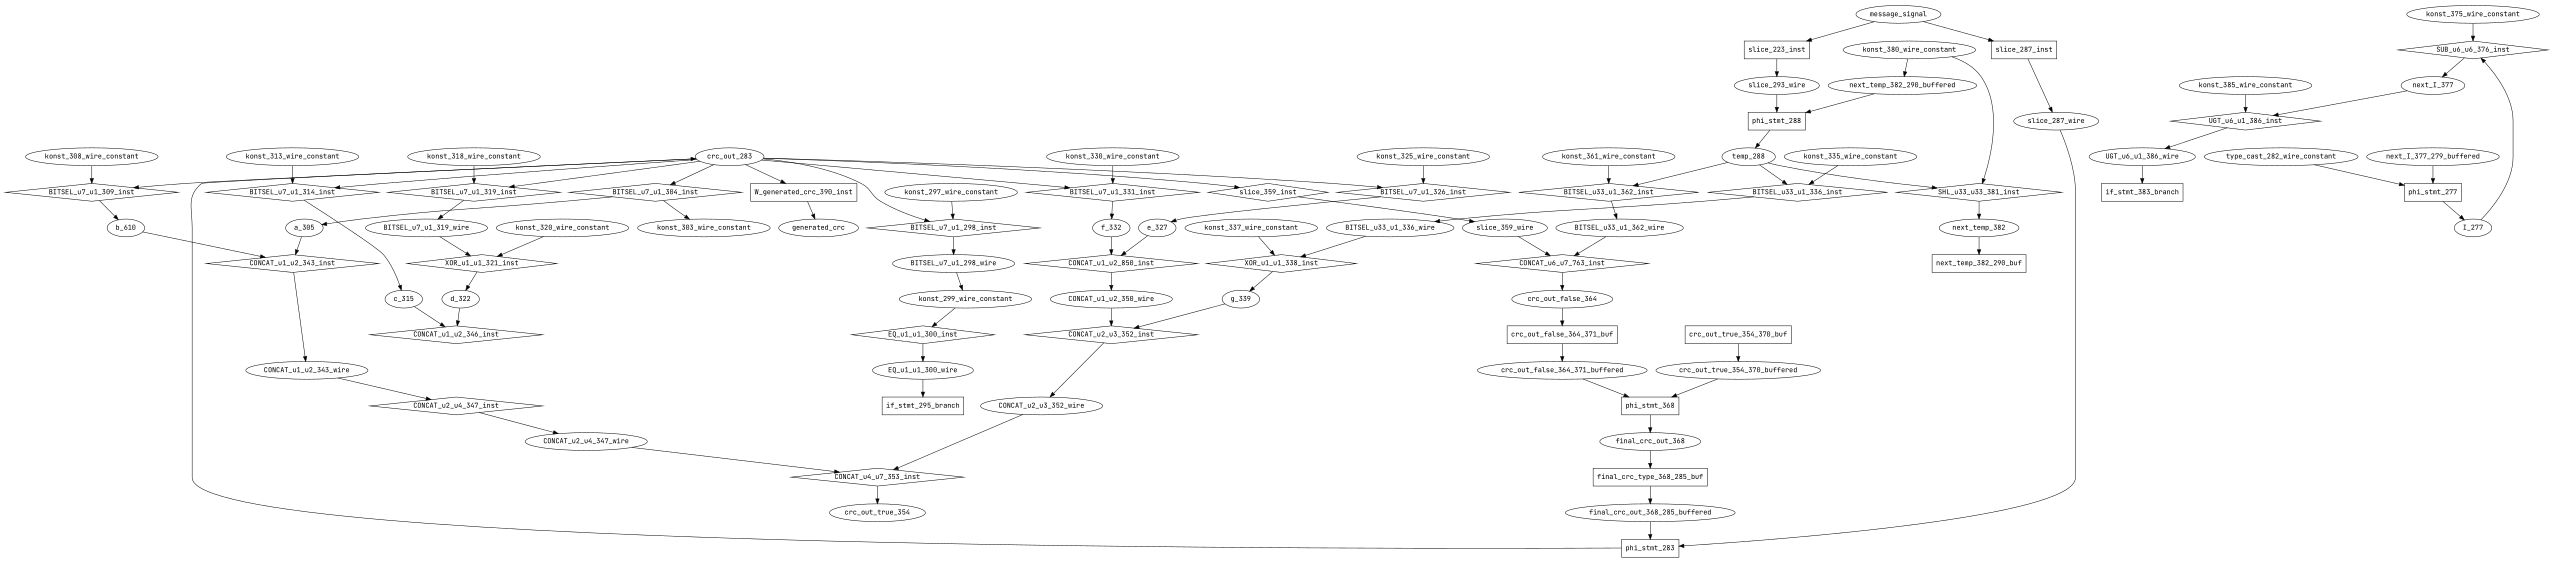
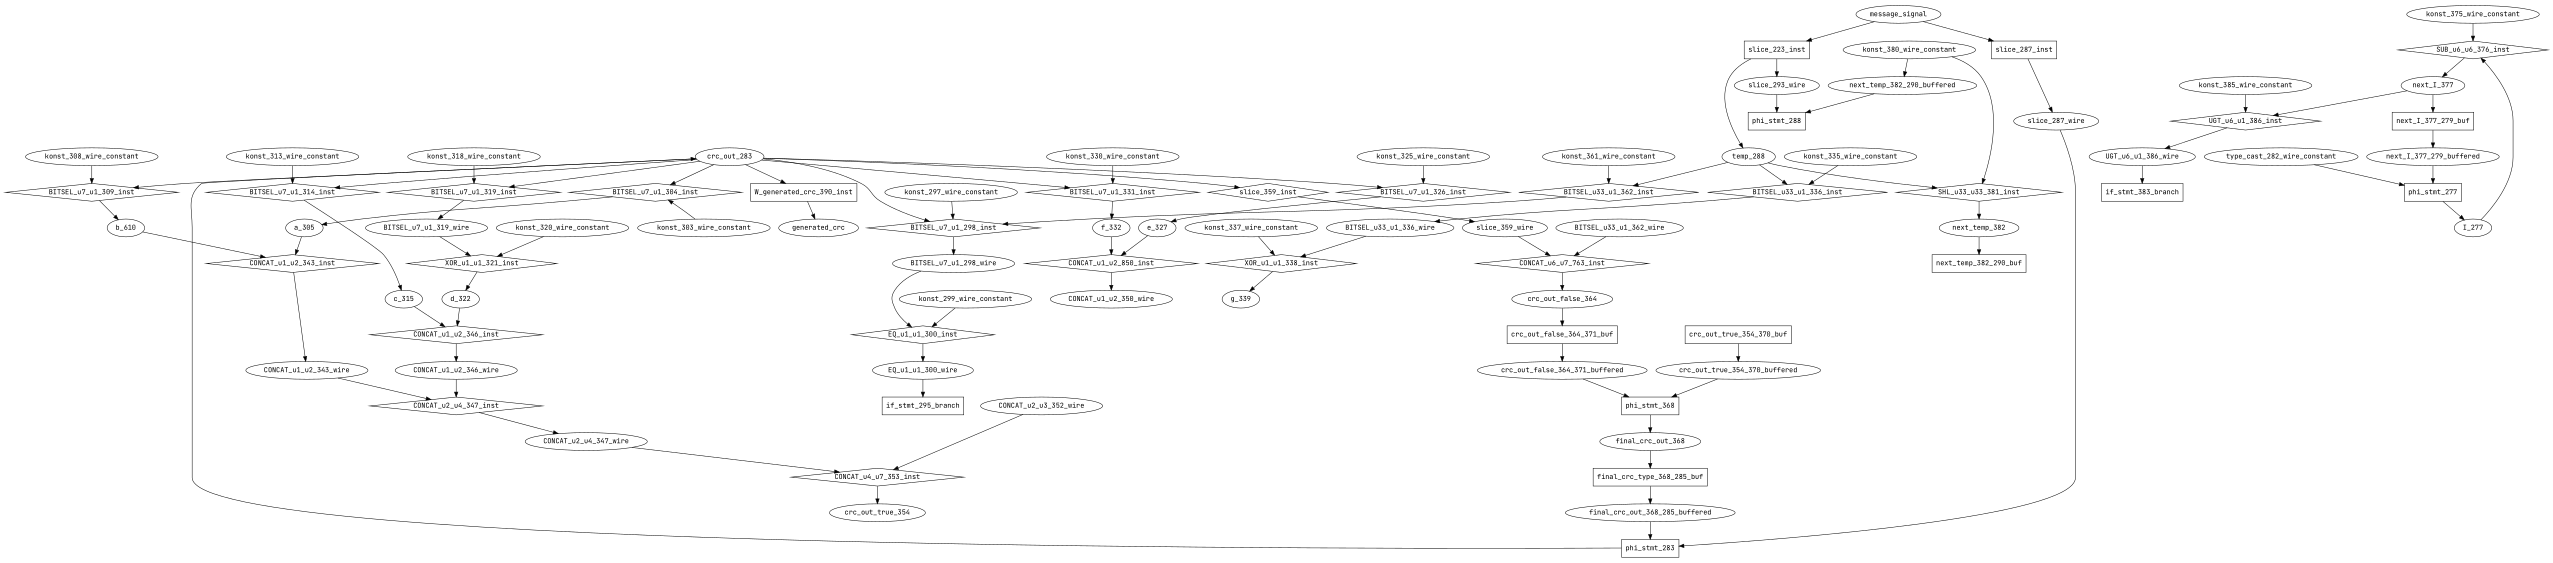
none -> (2433, 121)
(1764, 137) -> (1725, 97)
(674, 209) -> (684, 211)
(1614, 210) -> (1287, 211)
(959, 279) -> (893, 293)
(1111, 335) -> none
none -> (456, 370)
